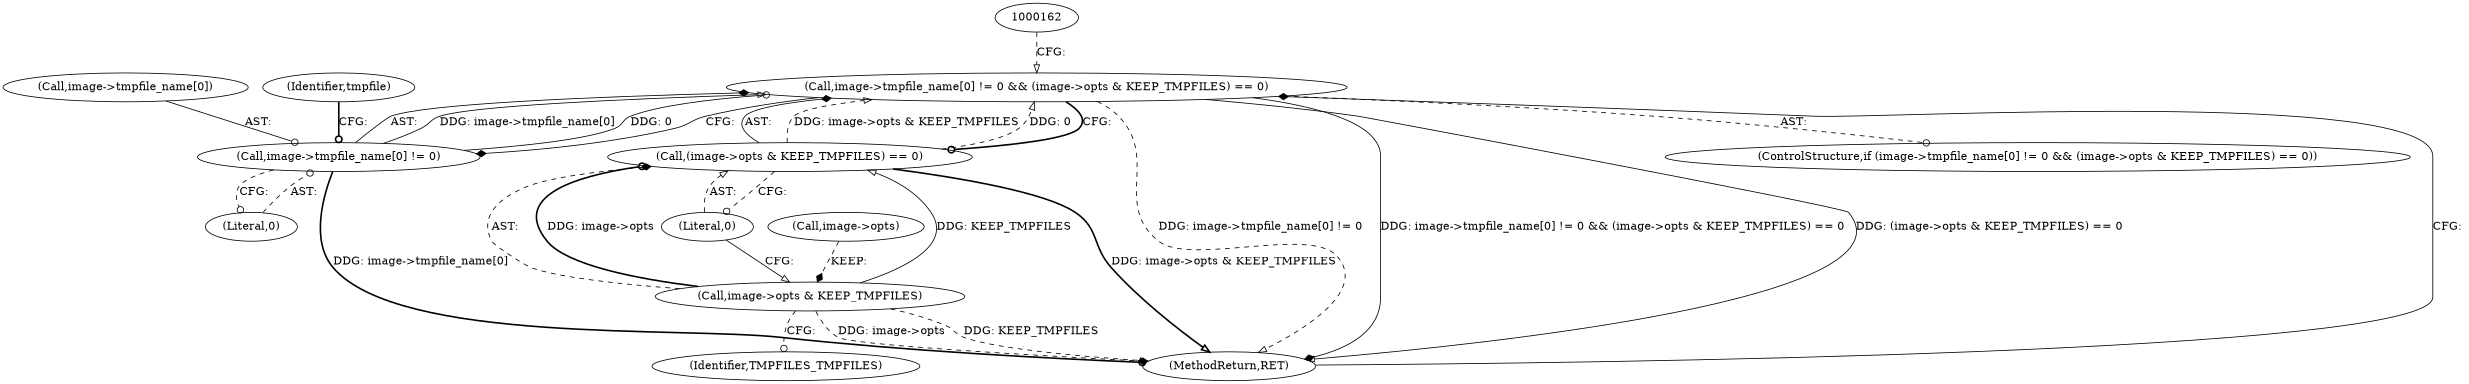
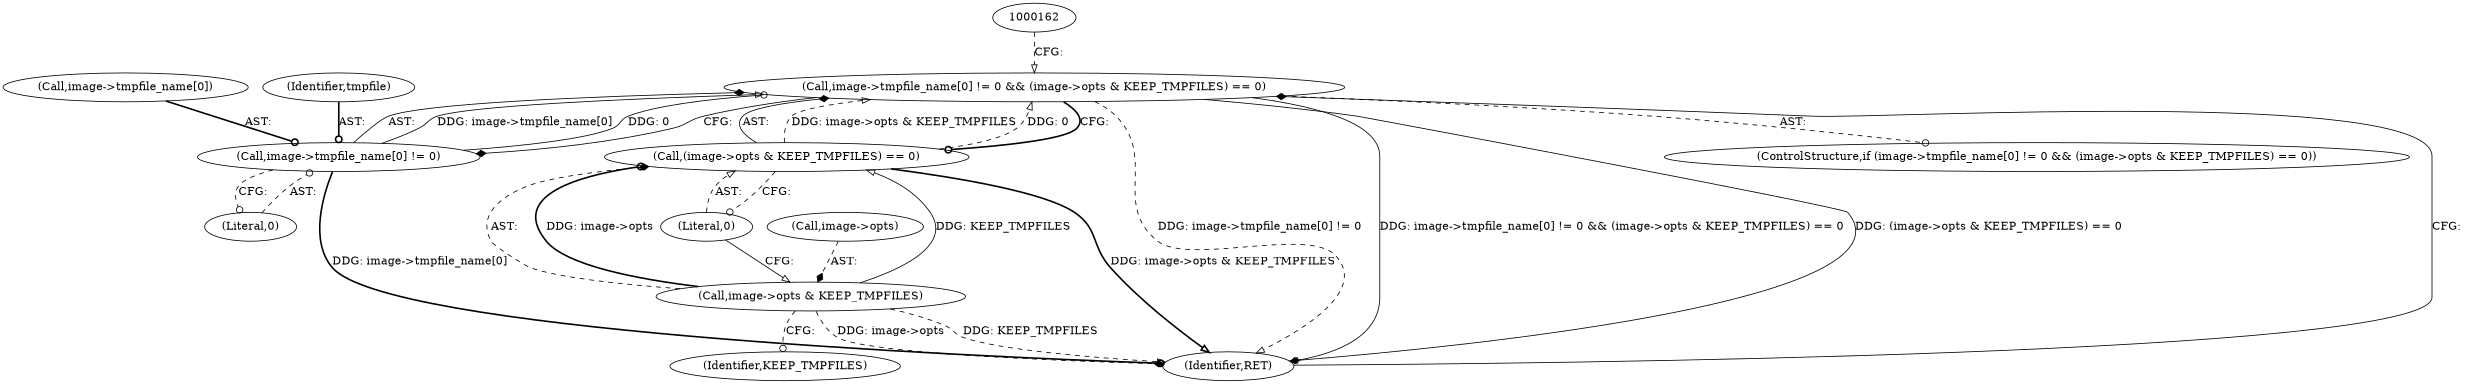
(229, 121) -> (229, 121)
(355, 122) -> (354, 122)
(851, 262) -> (846, 262)
(786, 366) -> (785, 366)
(1229, 366) -> (1228, 366)
